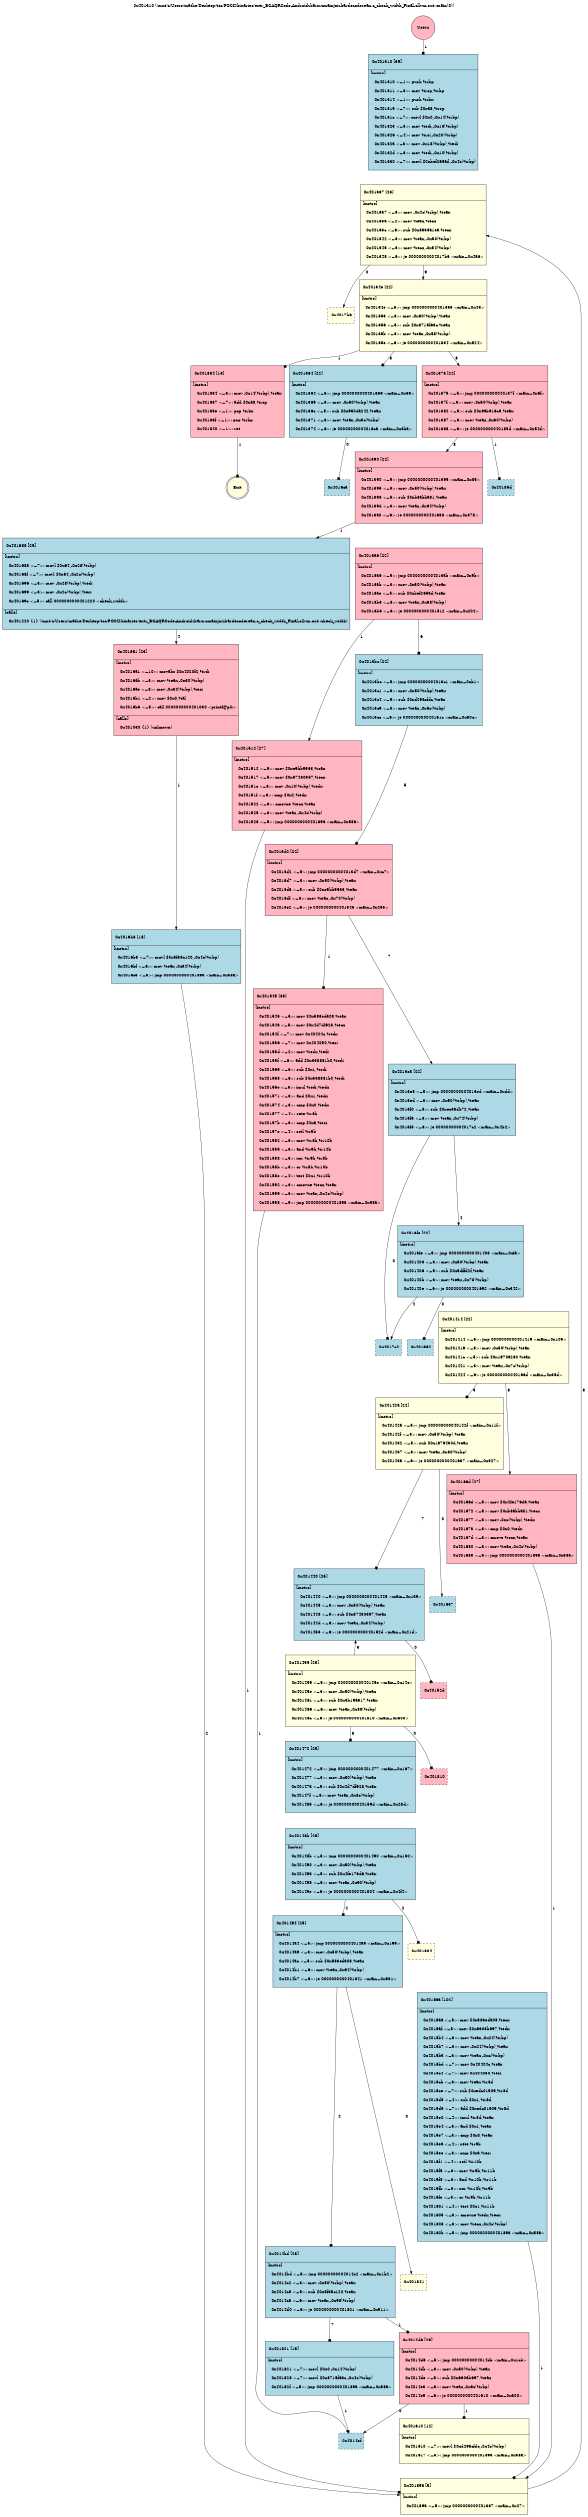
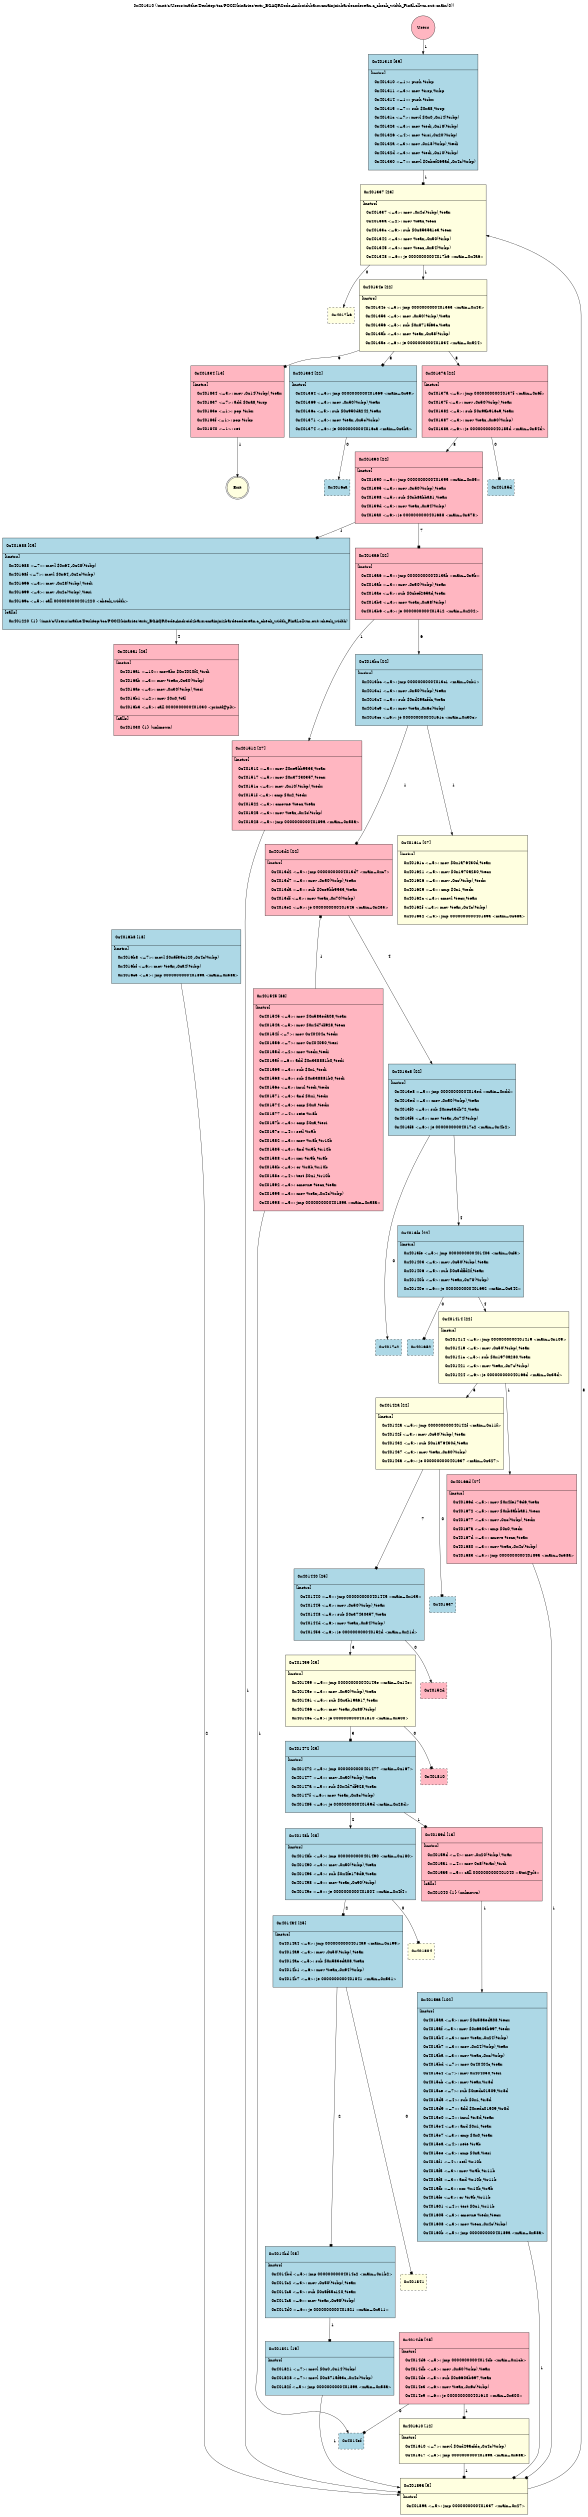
(423, 46) -> (423, 46)
none -> (423, 176)
(425, 272) -> (425, 272)
(339, 358) -> (339, 358)
(495, 445) -> (495, 445)
(237, 456) -> (237, 456)
(343, 457) -> (343, 457)
(337, 530) -> (337, 530)
none -> (419, 534)
(419, 635) -> (419, 635)
(405, 785) -> (405, 785)
(176, 831) -> none
none -> (463, 880)
(325, 951) -> (317, 954)
(389, 957) -> (389, 957)
(390, 1232) -> (390, 1232)
(402, 1315) -> (482, 1303)
(473, 1389) -> (473, 1389)
(508, 1390) -> (508, 1390)
(440, 1532) -> (440, 1532)
(355, 1649) -> (351, 1646)
(420, 1659) -> (420, 1659)
none -> (350, 1819)
none -> (482, 1864)
(403, 1908) -> (403, 1908)
(551, 2023) -> (551, 2023)
(379, 2129) -> (379, 2129)
(396, 2324) -> none
(332, 2325) -> (332, 2325)
(343, 2413) -> (332, 2463)
(387, 2418) -> (387, 2418)
none -> (464, 2469)
